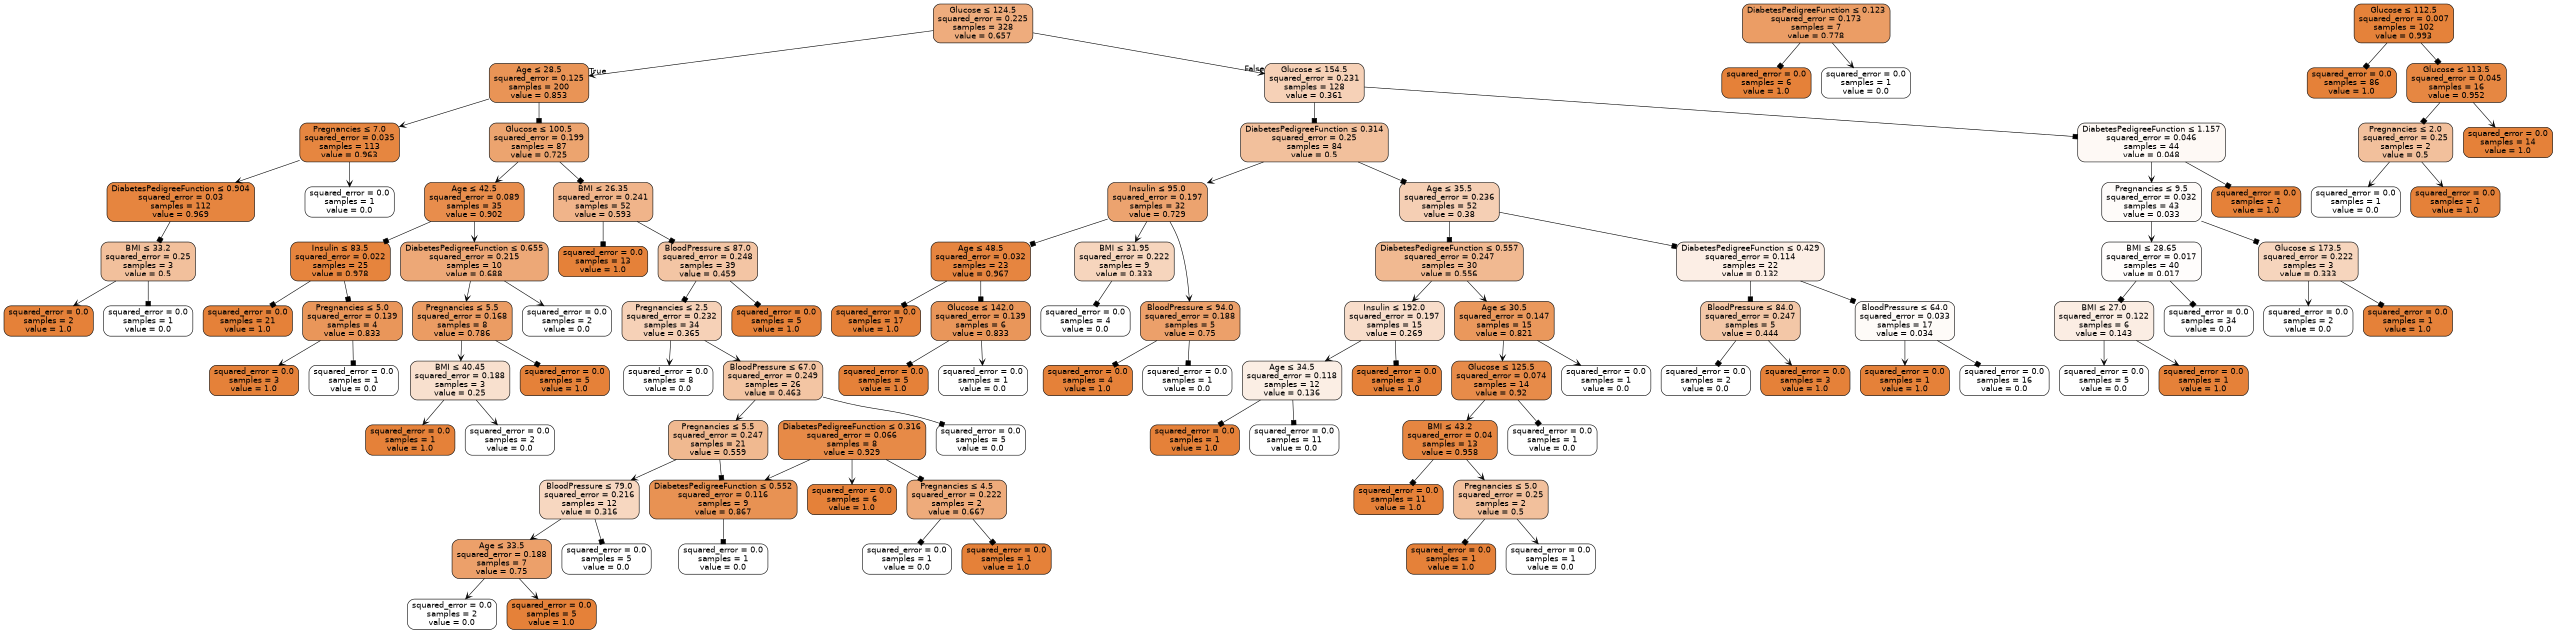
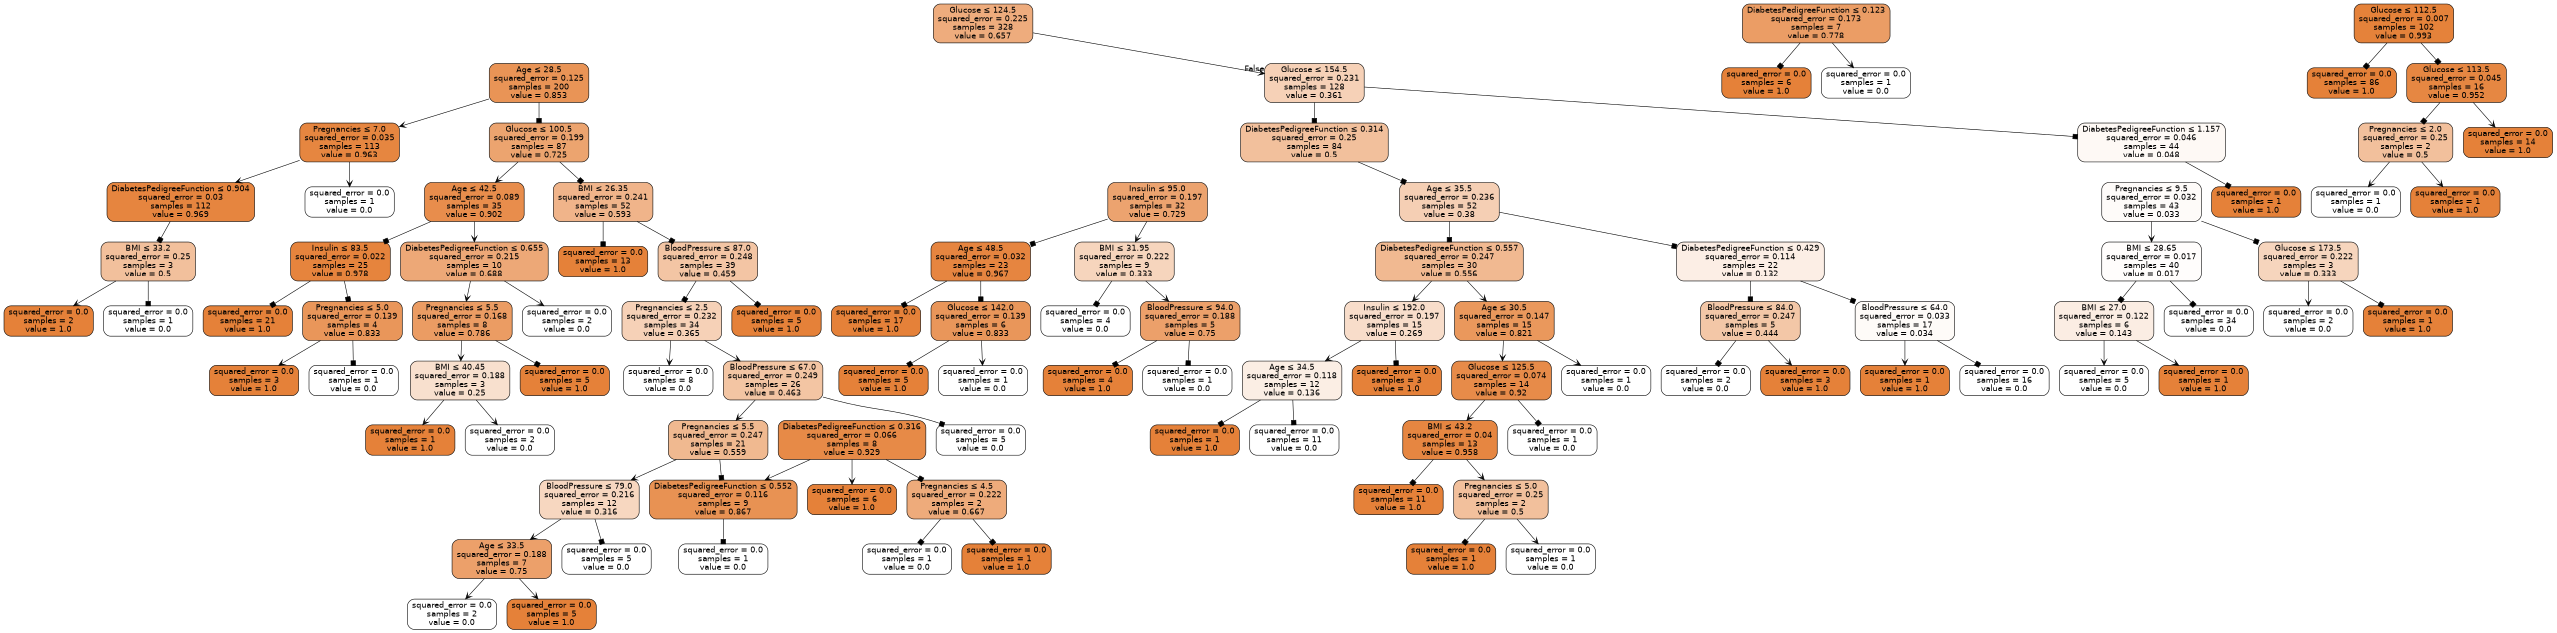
(764, 53) -> none
(2152, 169) -> none
(1238, 171) -> none
(1184, 258) -> (1155, 289)
